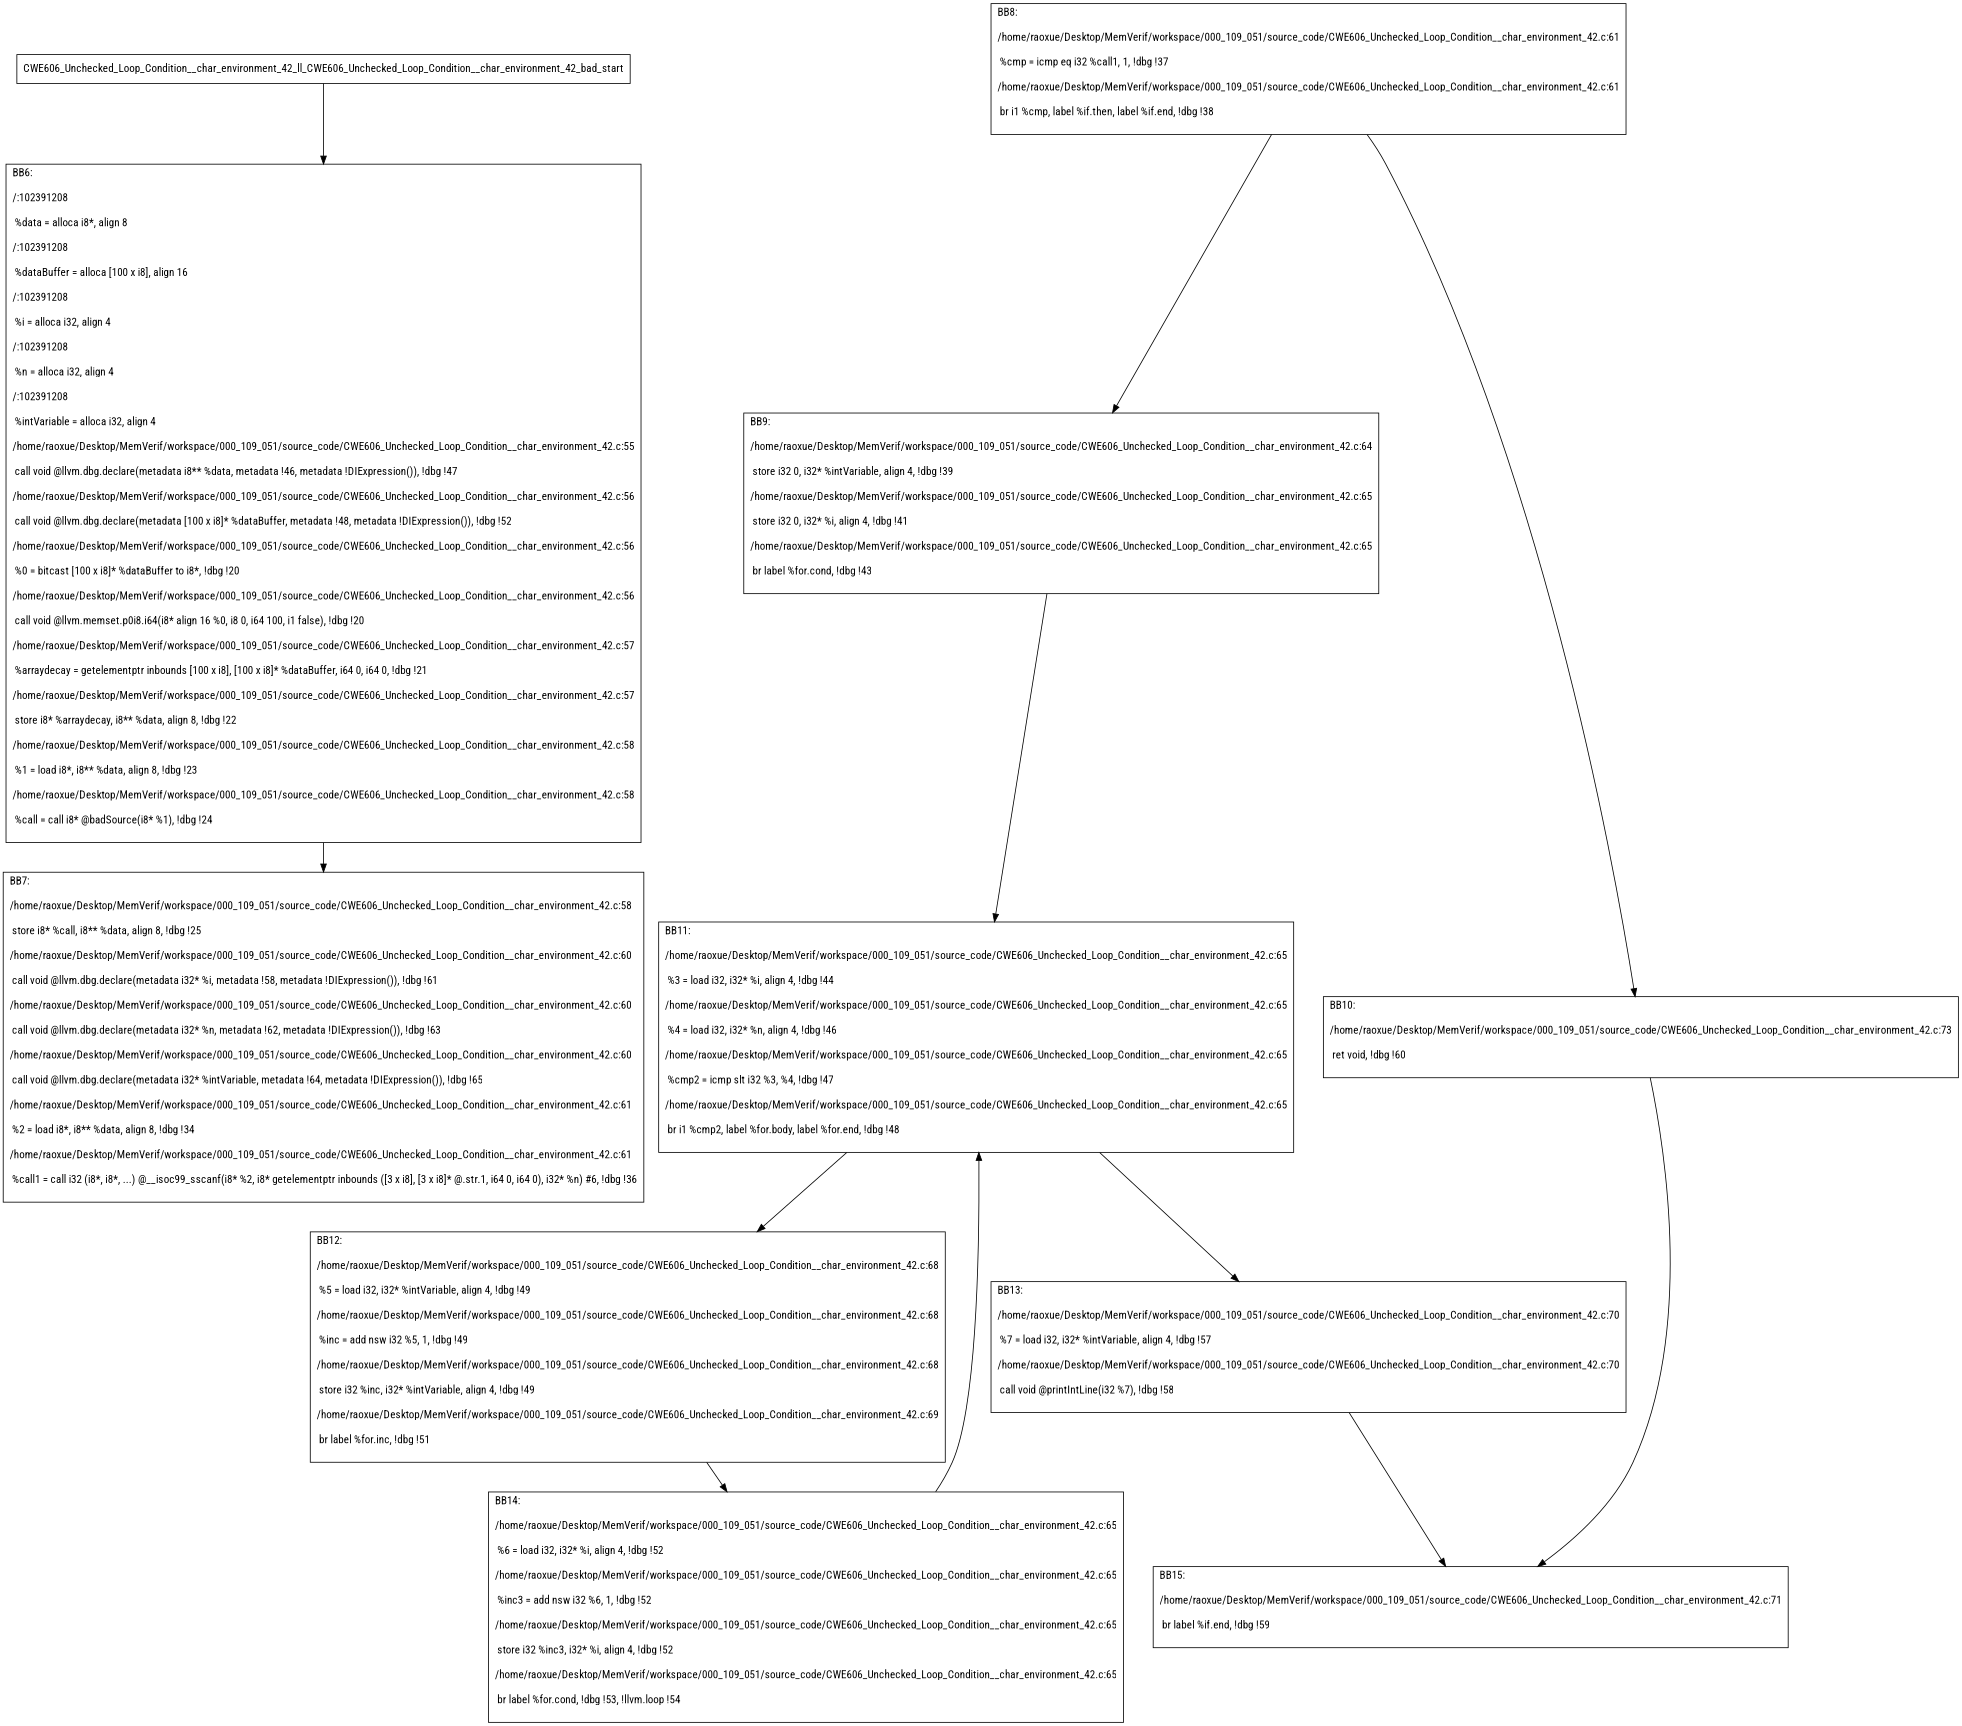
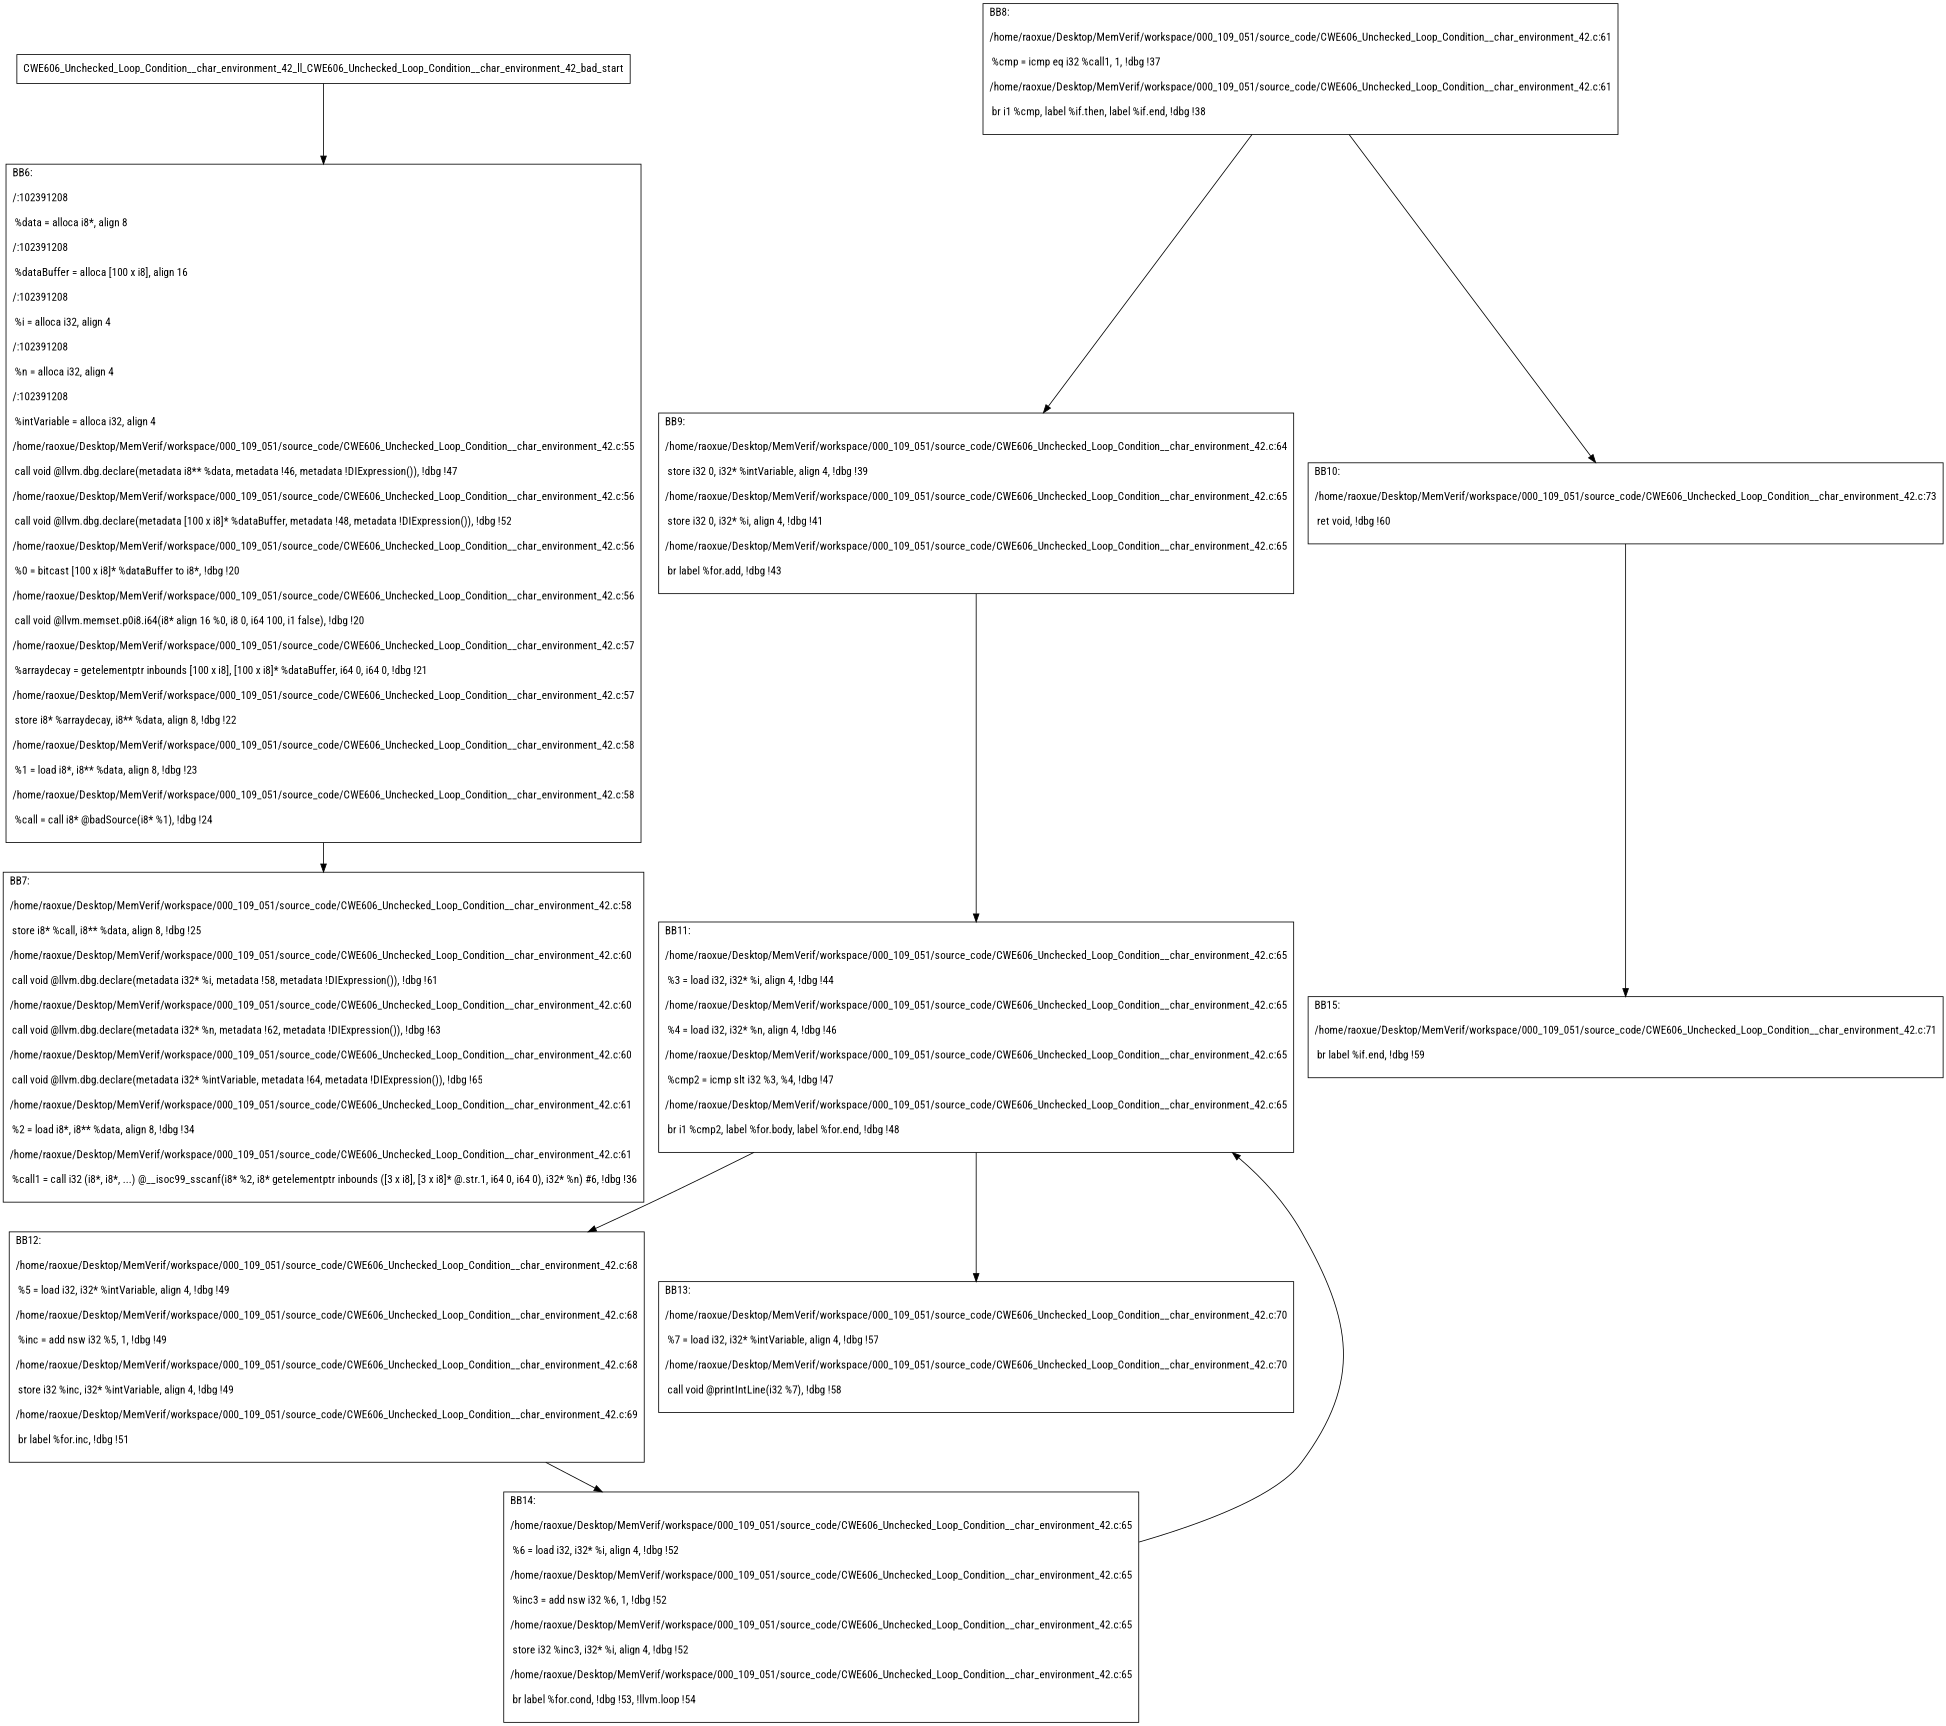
(811, 571) -> (723, 571)
(1395, 1486) -> none
